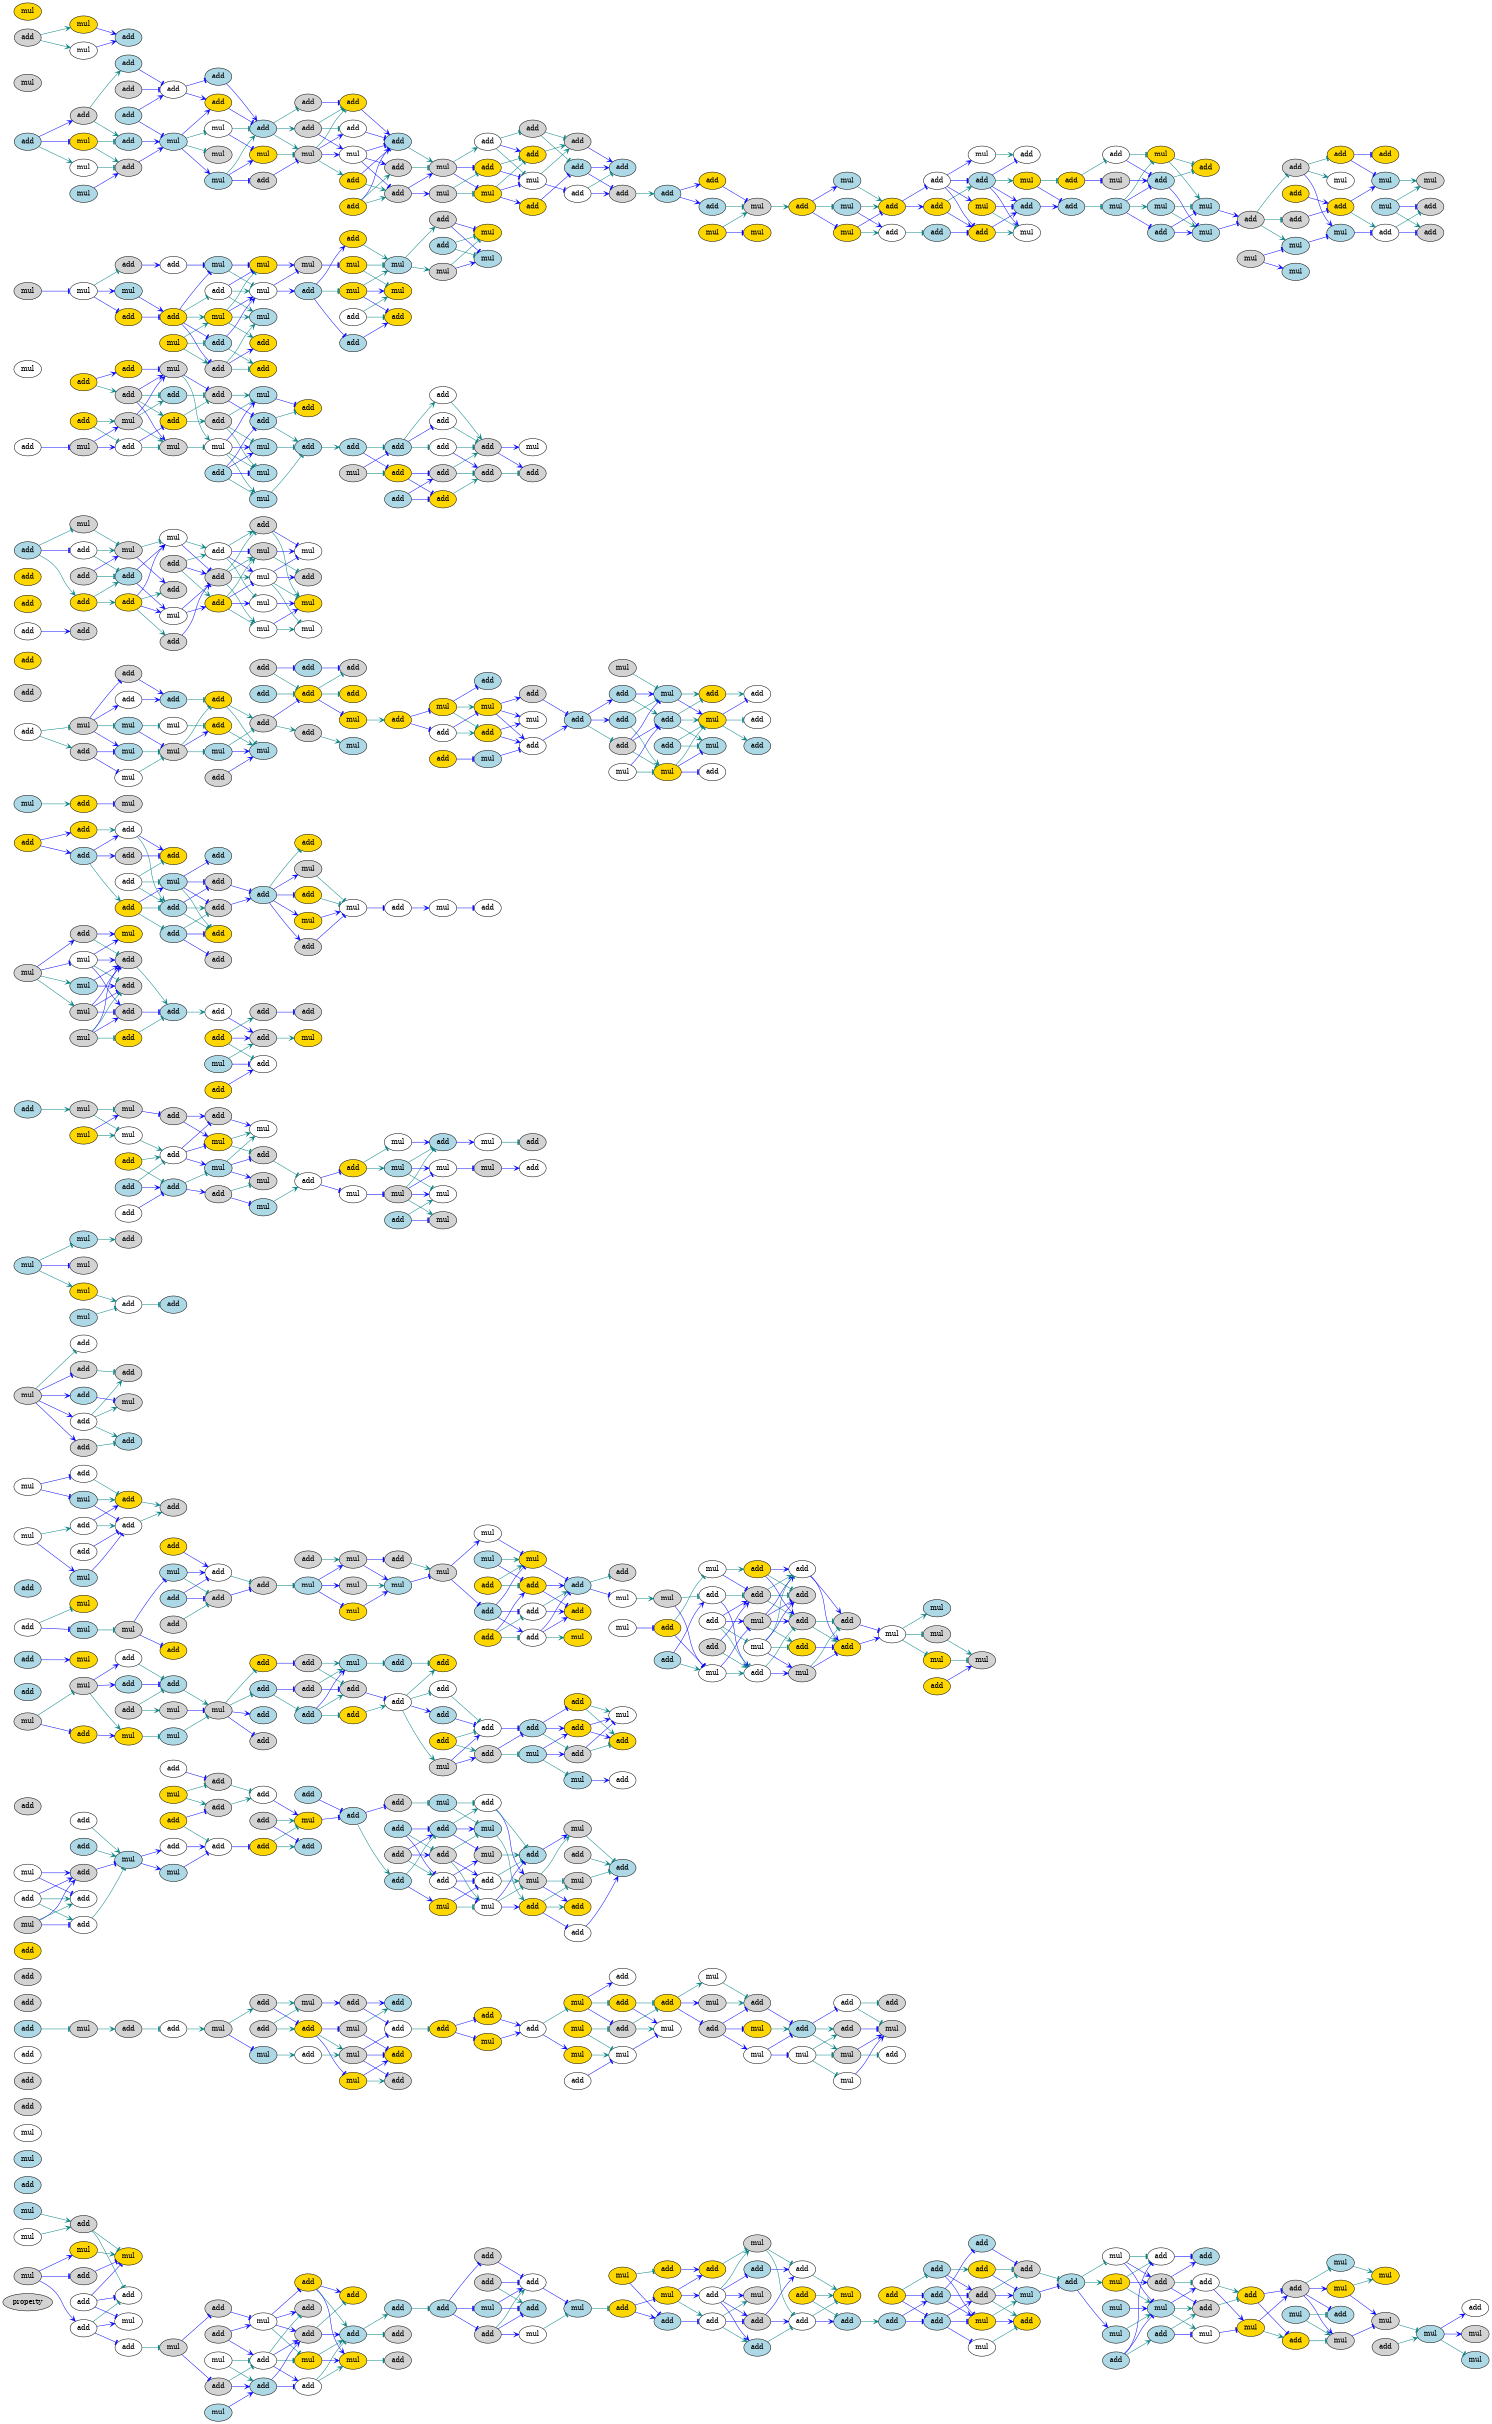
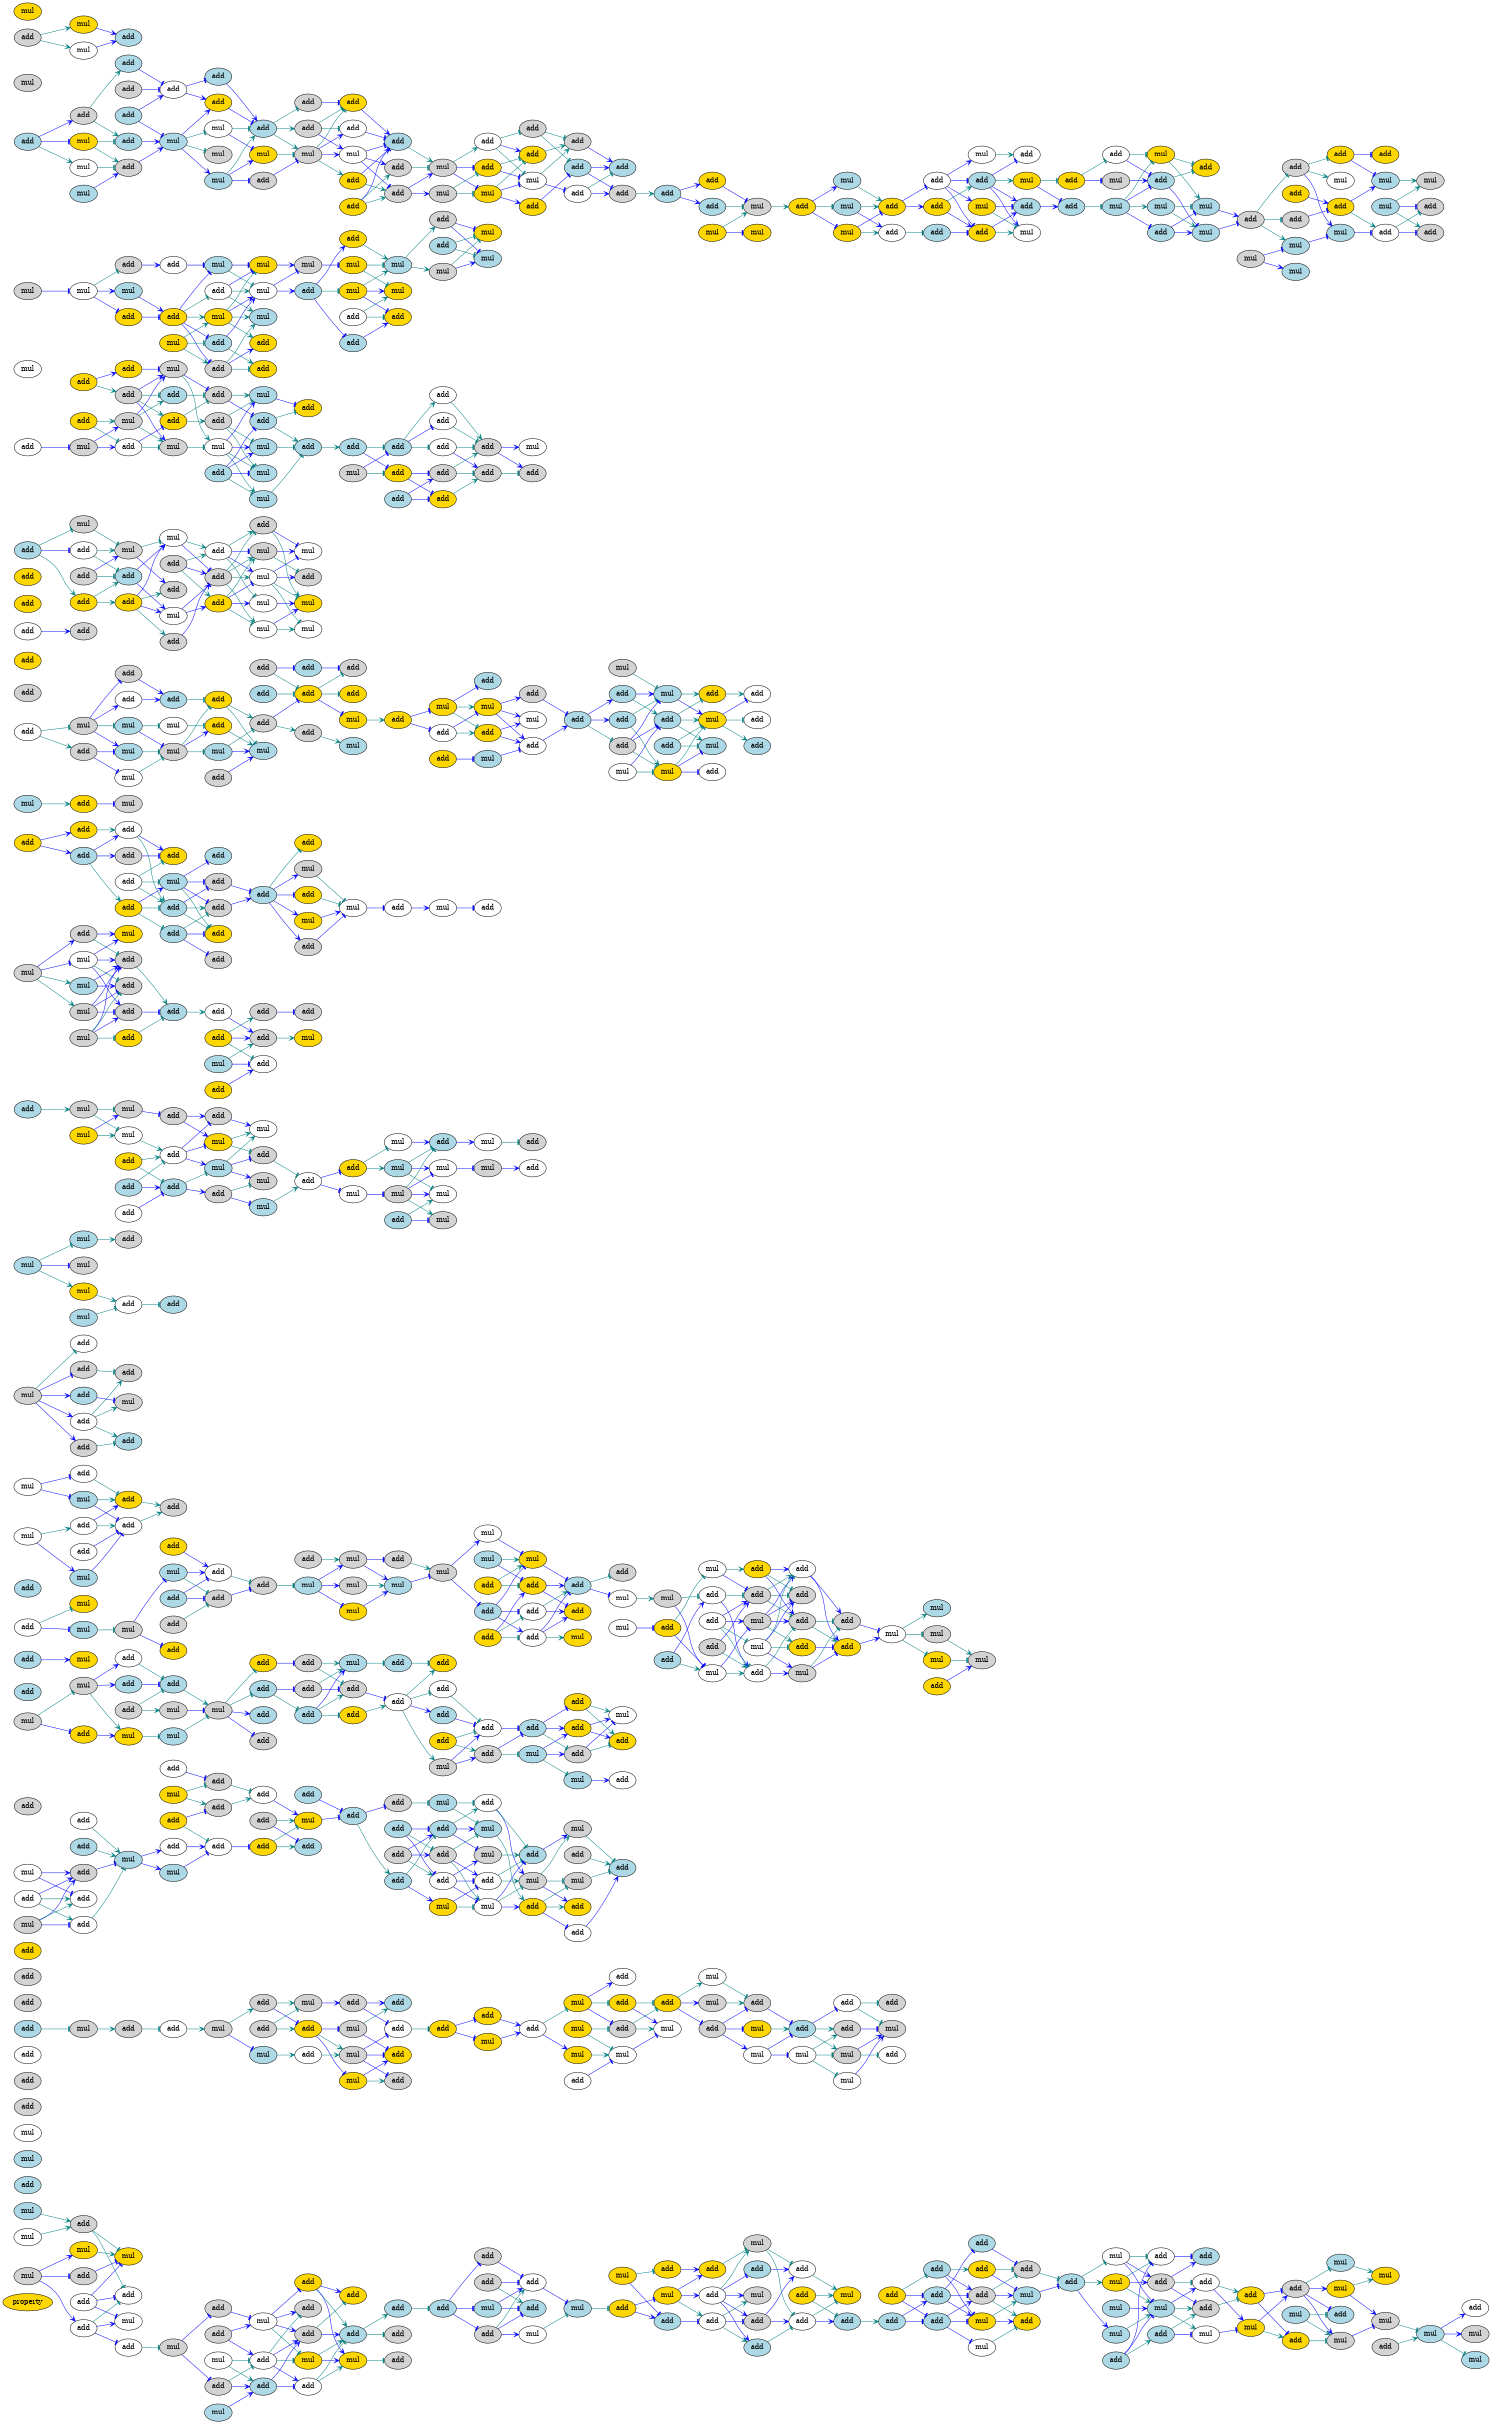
(28, 2302) -> (28, 2302)
